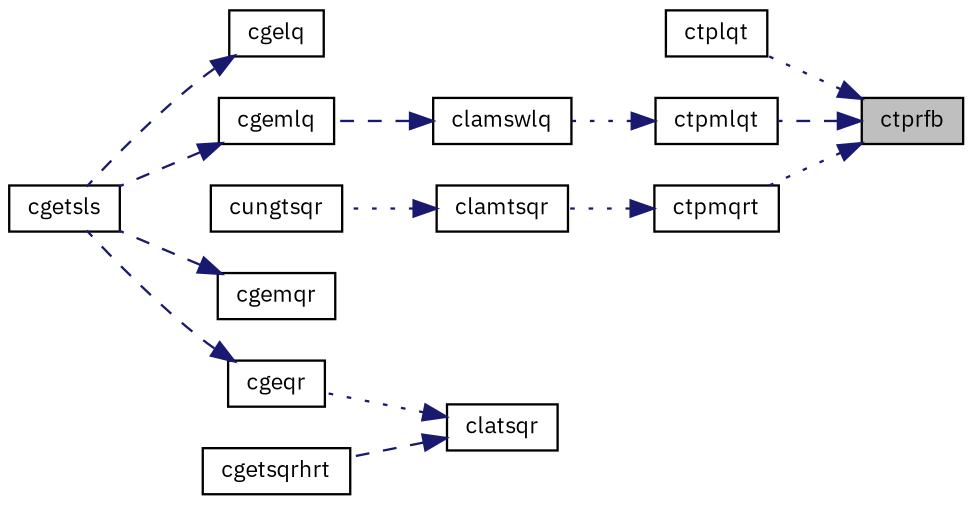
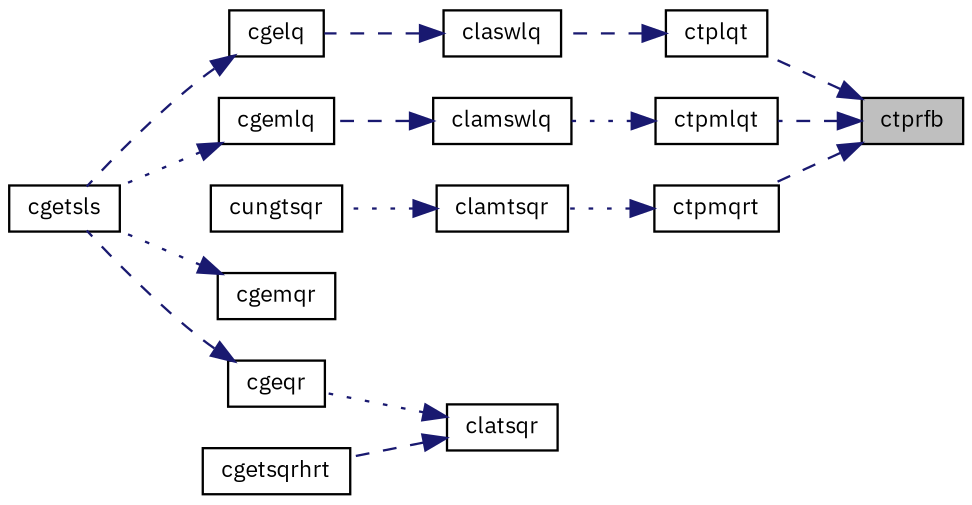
none -> (502, 33)
(804, 72) -> (804, 72)
(160, 169) -> (160, 169)
(804, 170) -> (804, 170)
(160, 248) -> (160, 248)
